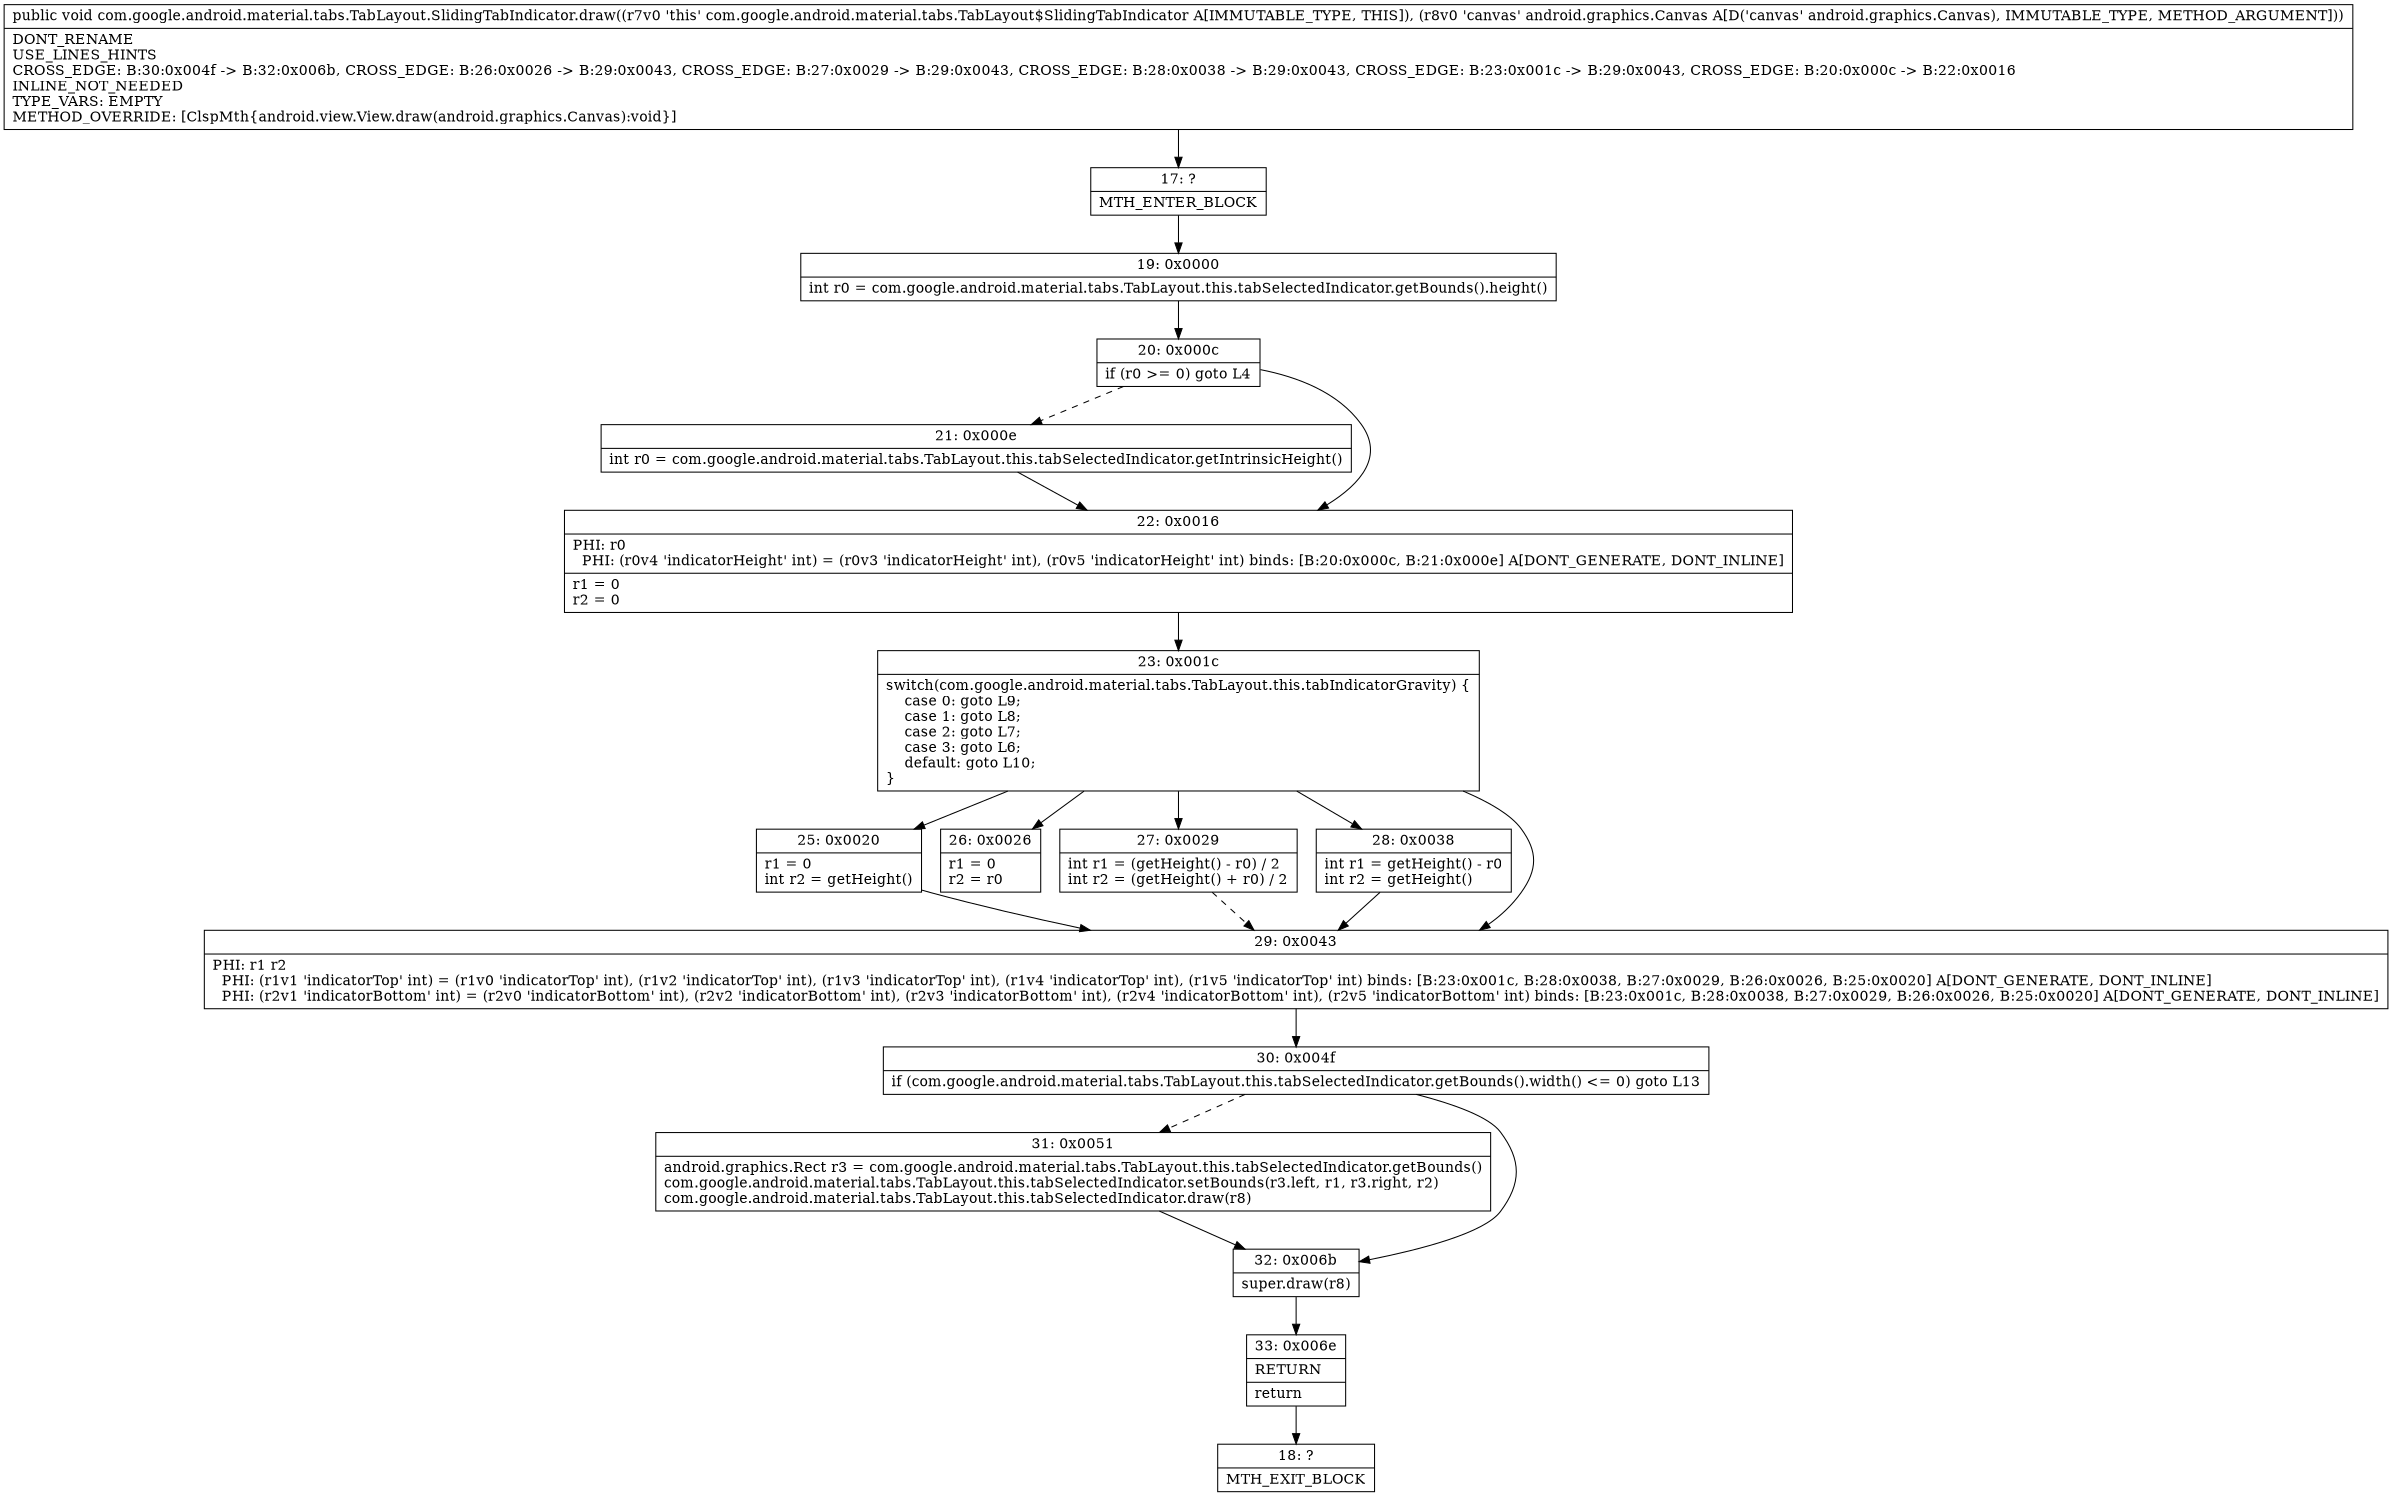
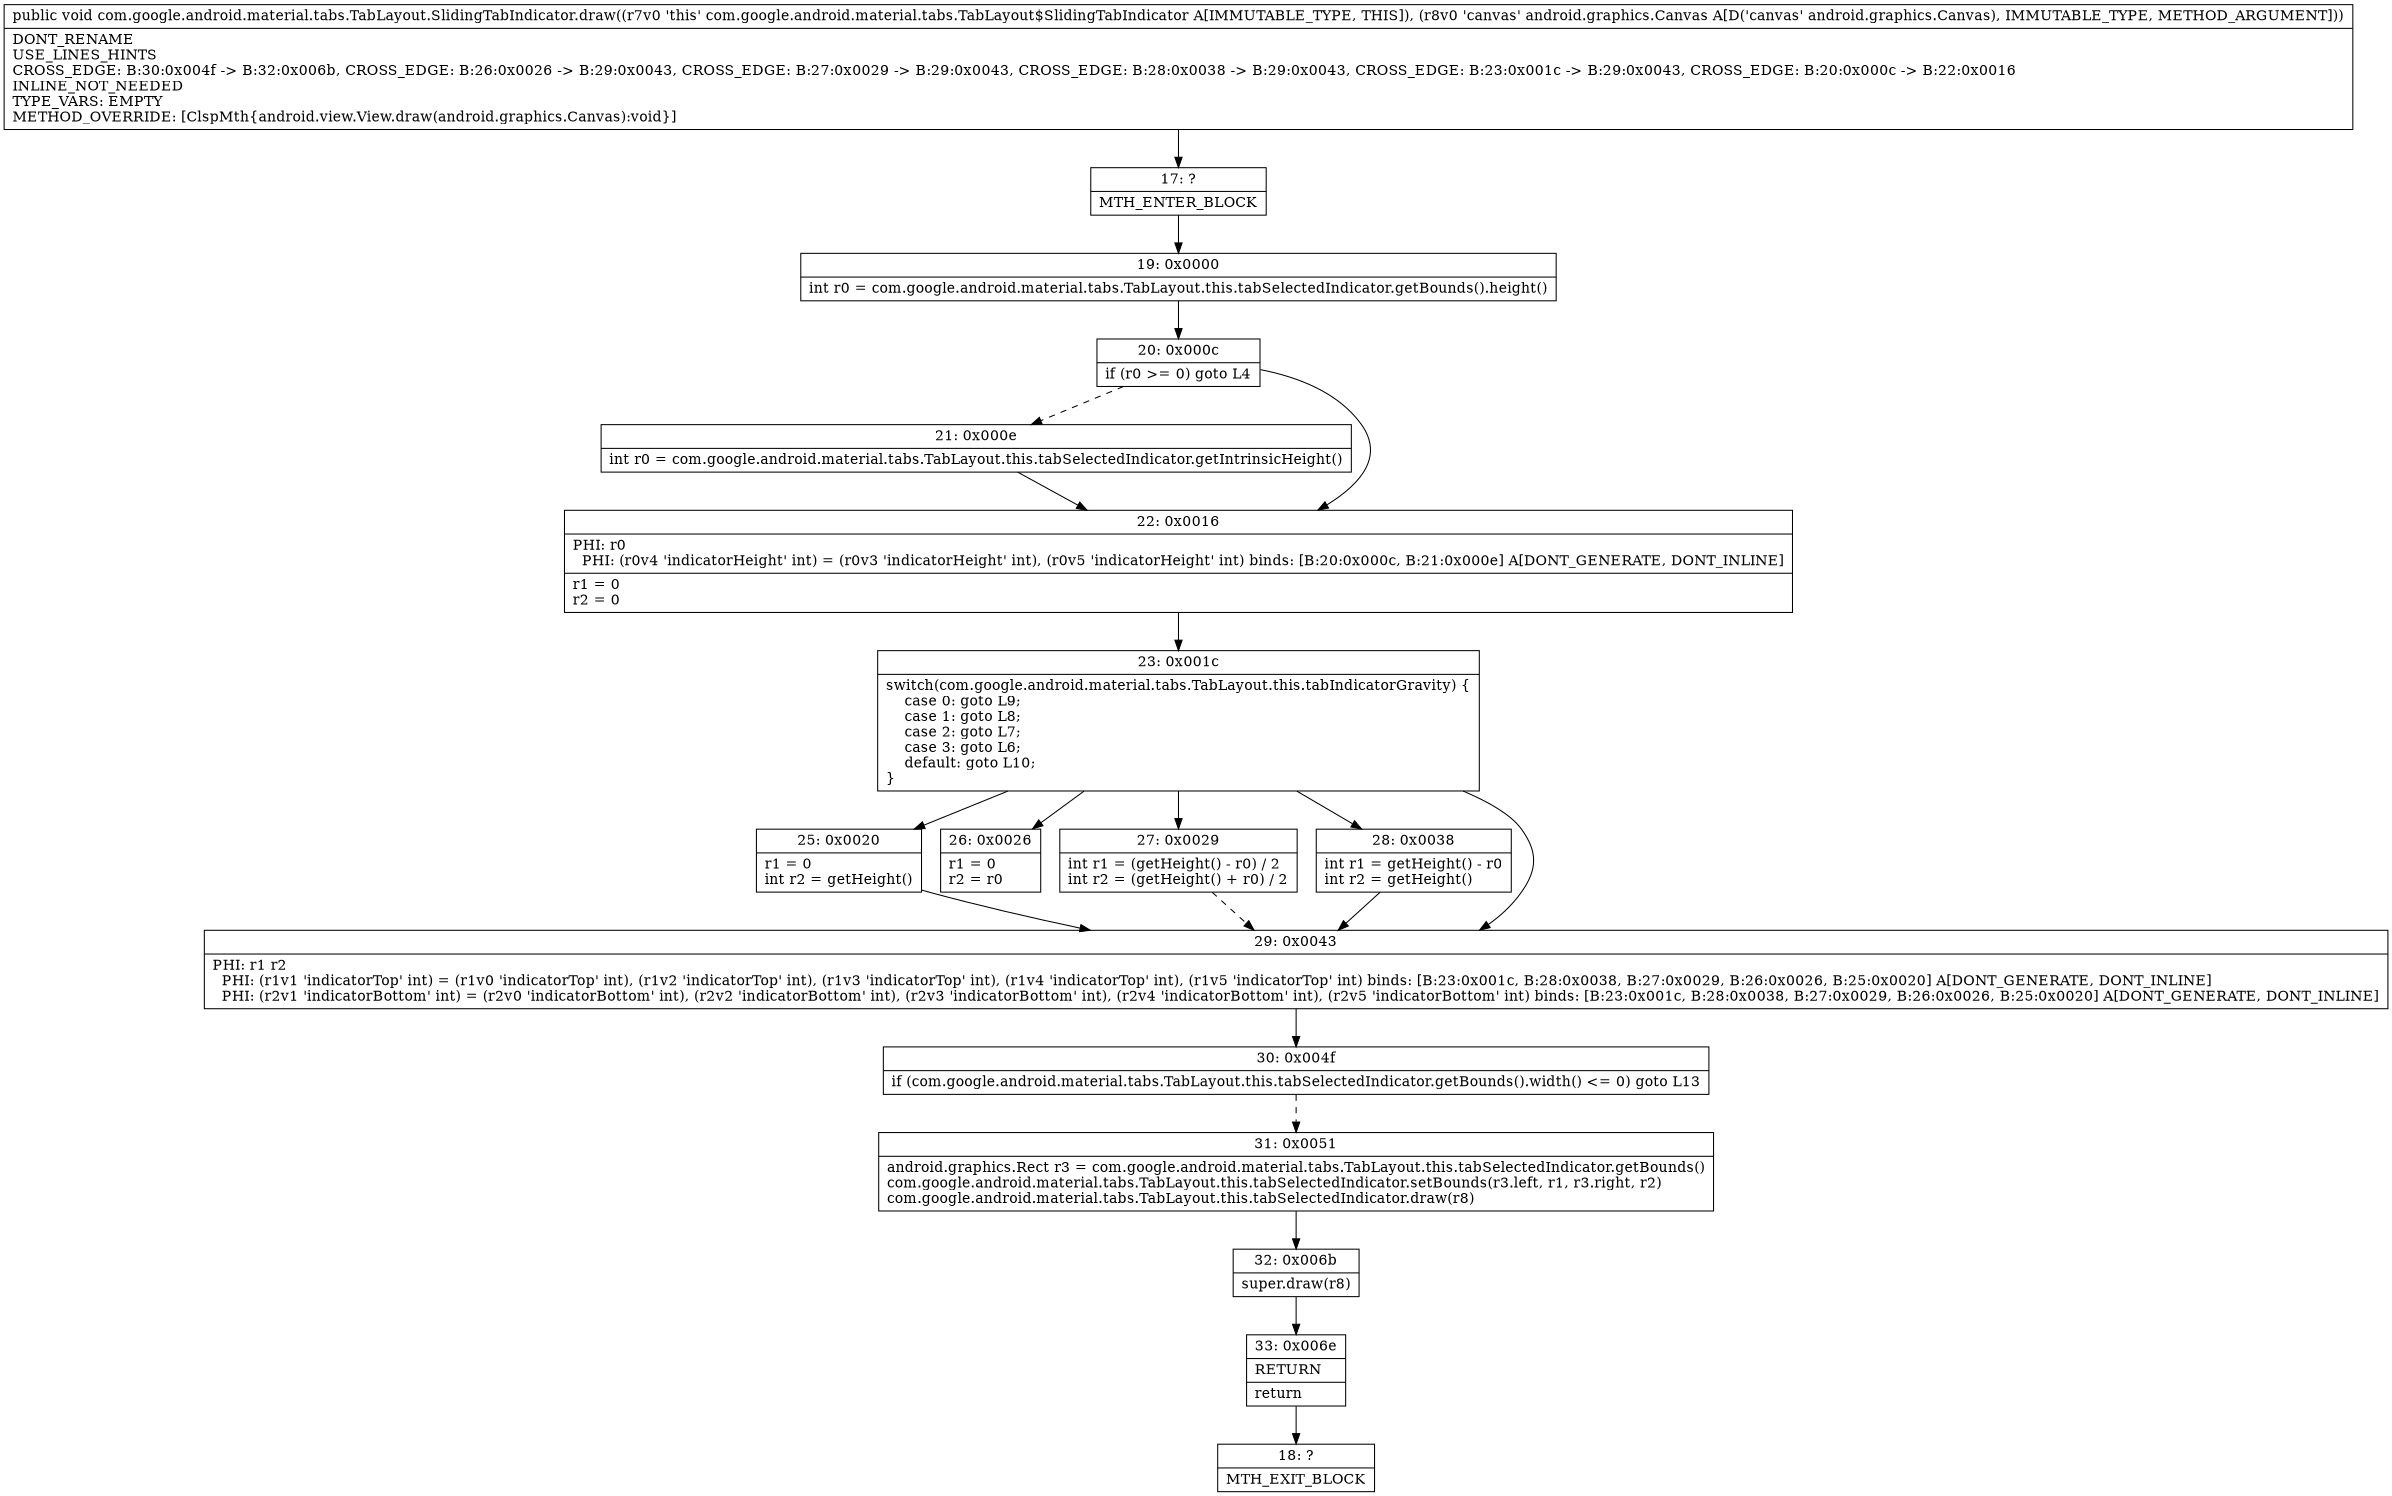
(1511, 1195) -> none
